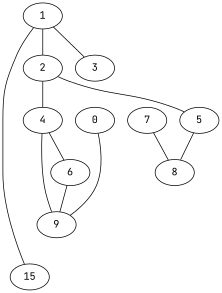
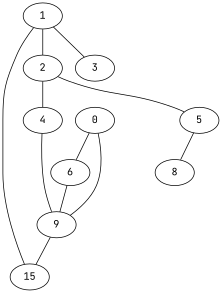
(147, 120) -> none
(57, 146) -> (83, 146)
none -> (43, 251)
